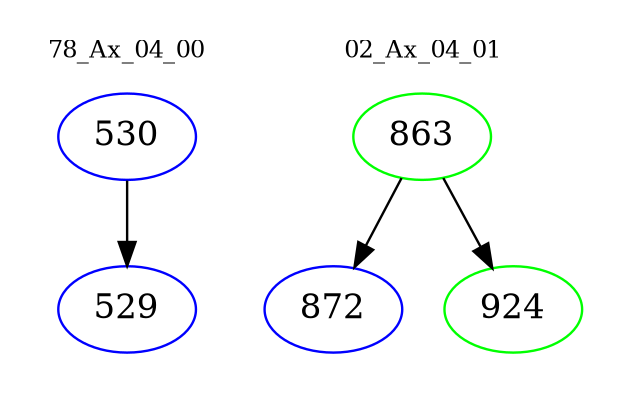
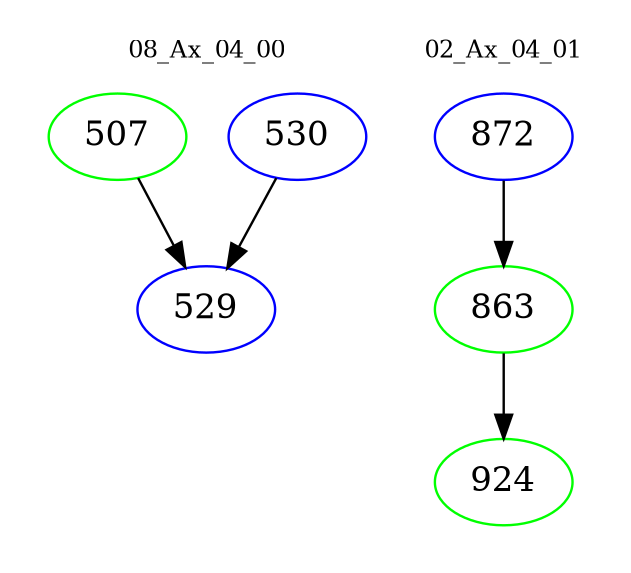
(127, 52) -> (207, 52)
none -> (118, 137)
(384, 212) -> (504, 211)
